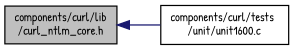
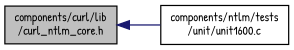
(225, 25) -> (225, 25)
